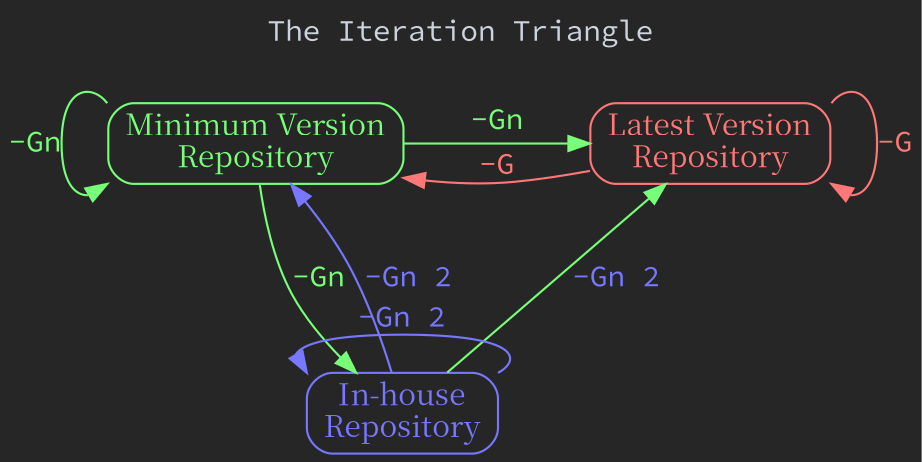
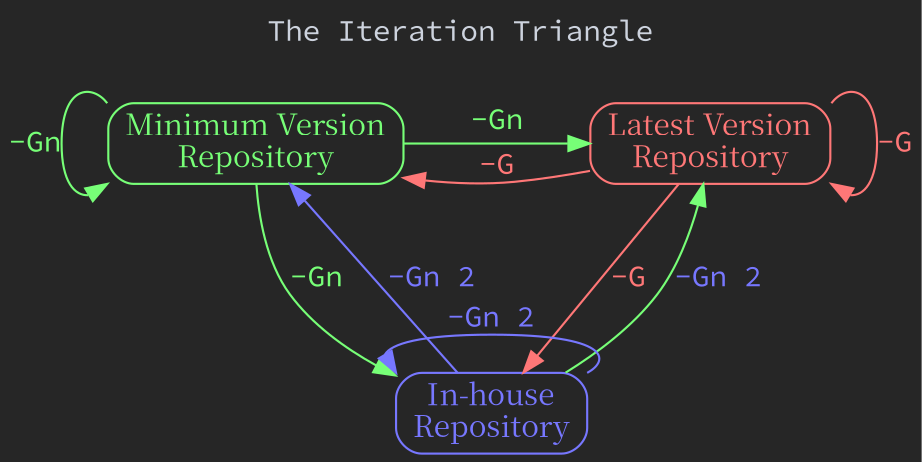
none -> (608, 270)
